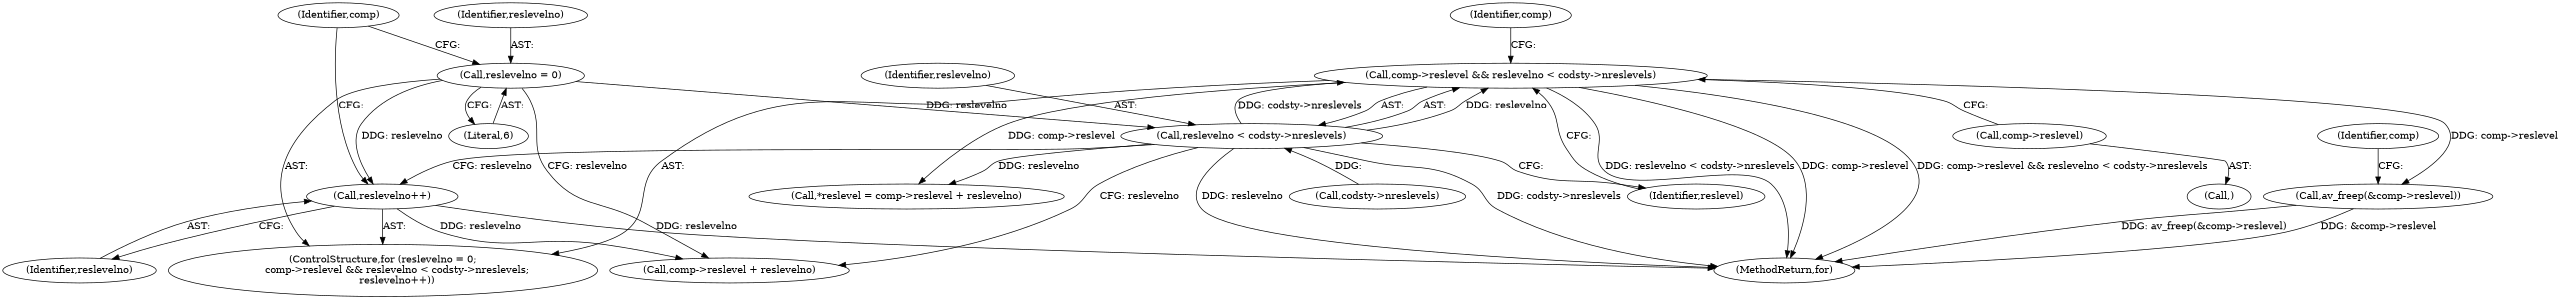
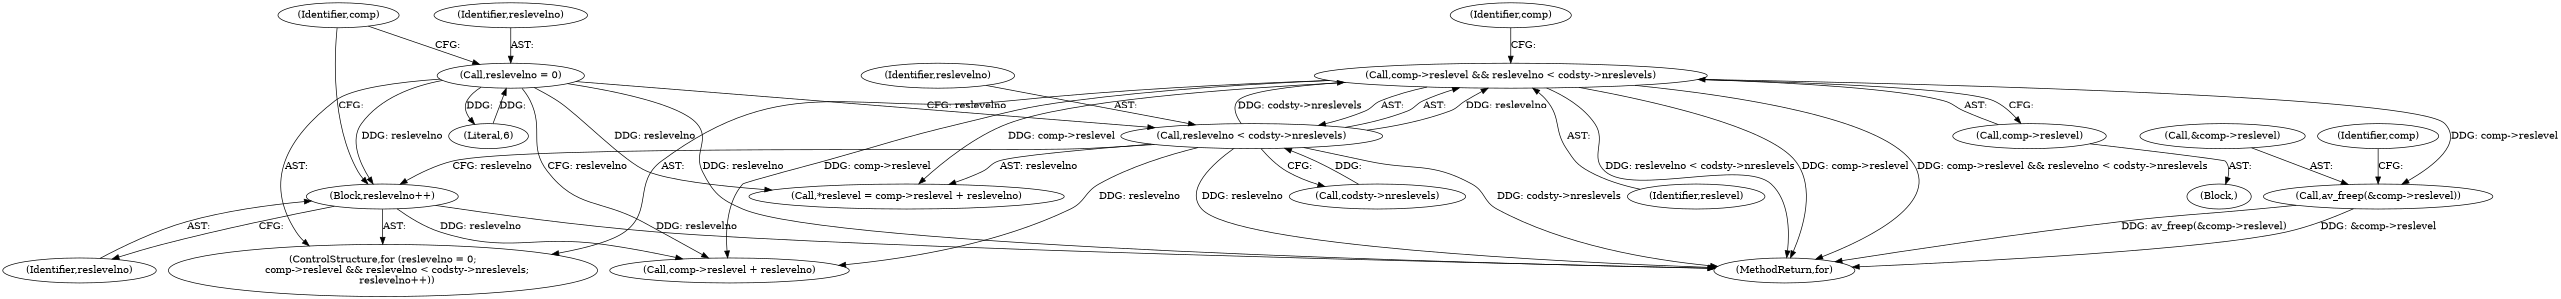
none -> (1901, 88)
(481, 106) -> (481, 106)
(514, 106) -> (514, 106)
(967, 106) -> (967, 106)
(1977, 106) -> (1977, 106)
none -> (1014, 111)
(1581, 136) -> (1581, 136)
none -> (2223, 136)
(1501, 162) -> (1287, 171)
none -> (637, 166)
(1039, 166) -> (1039, 166)
(382, 197) -> (382, 197)
(1140, 197) -> (1140, 197)
(2219, 197) -> (2219, 197)
none -> (1102, 247)
